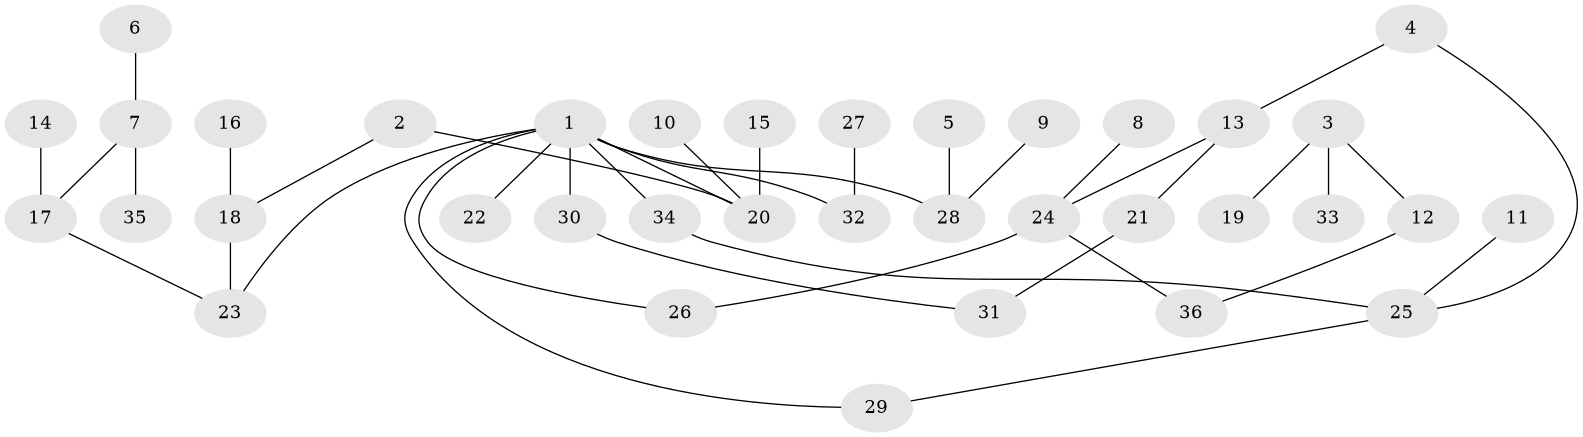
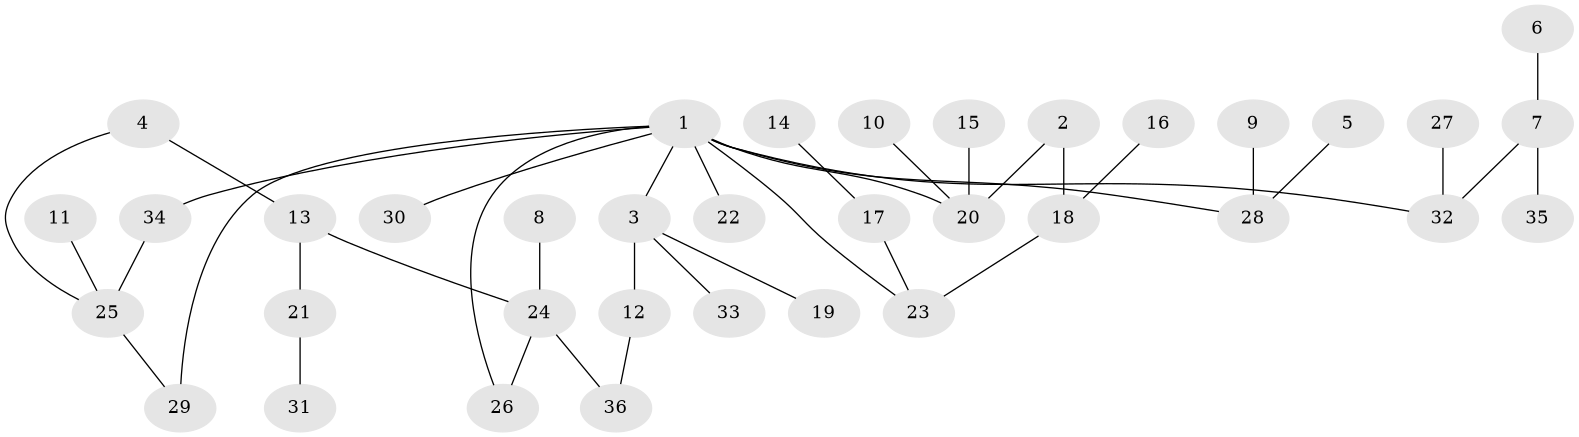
(88, 171) -> (1490, 171)
none -> (660, 171)
(774, 281) -> none
